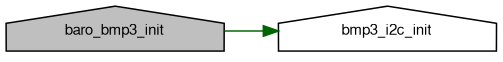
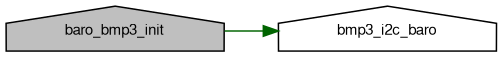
(387, 31) -> (387, 31)
